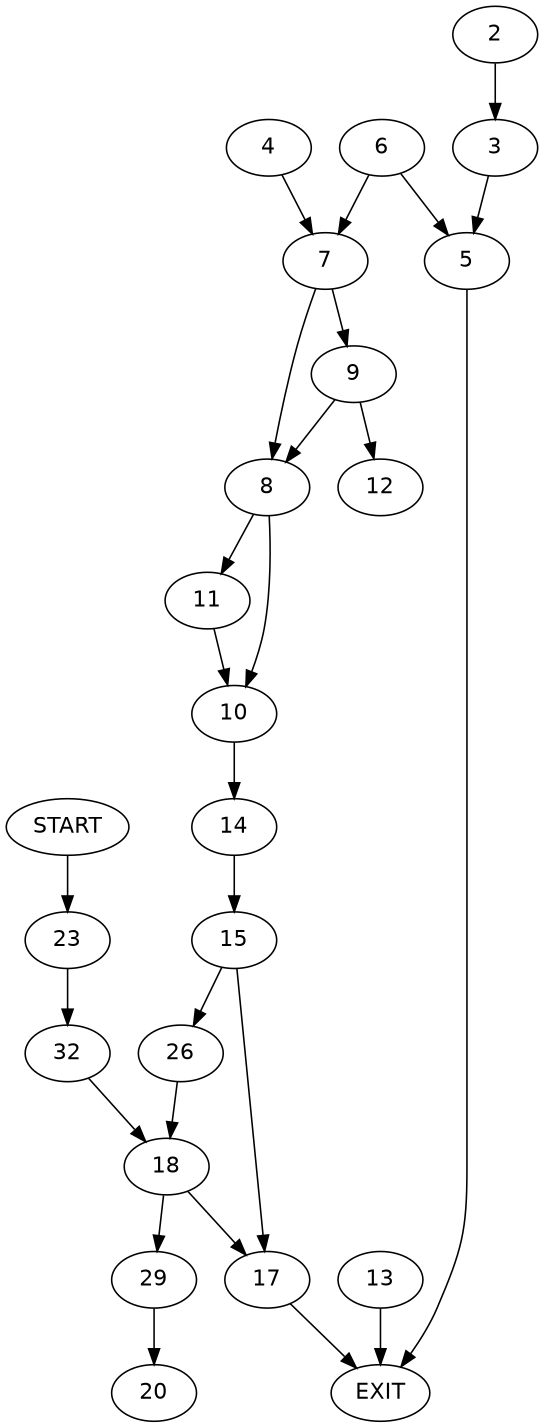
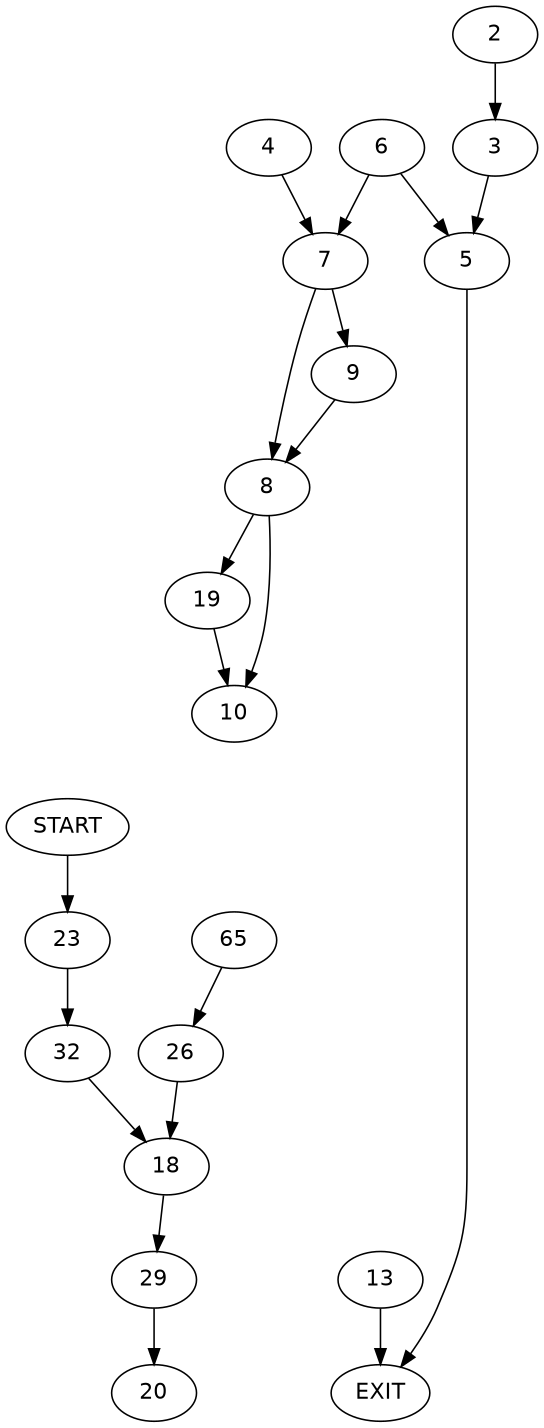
(380, 487) -> none
(208, 601) -> (208, 601)
(234, 827) -> none
(234, 940) -> (234, 940)
(267, 1280) -> none
